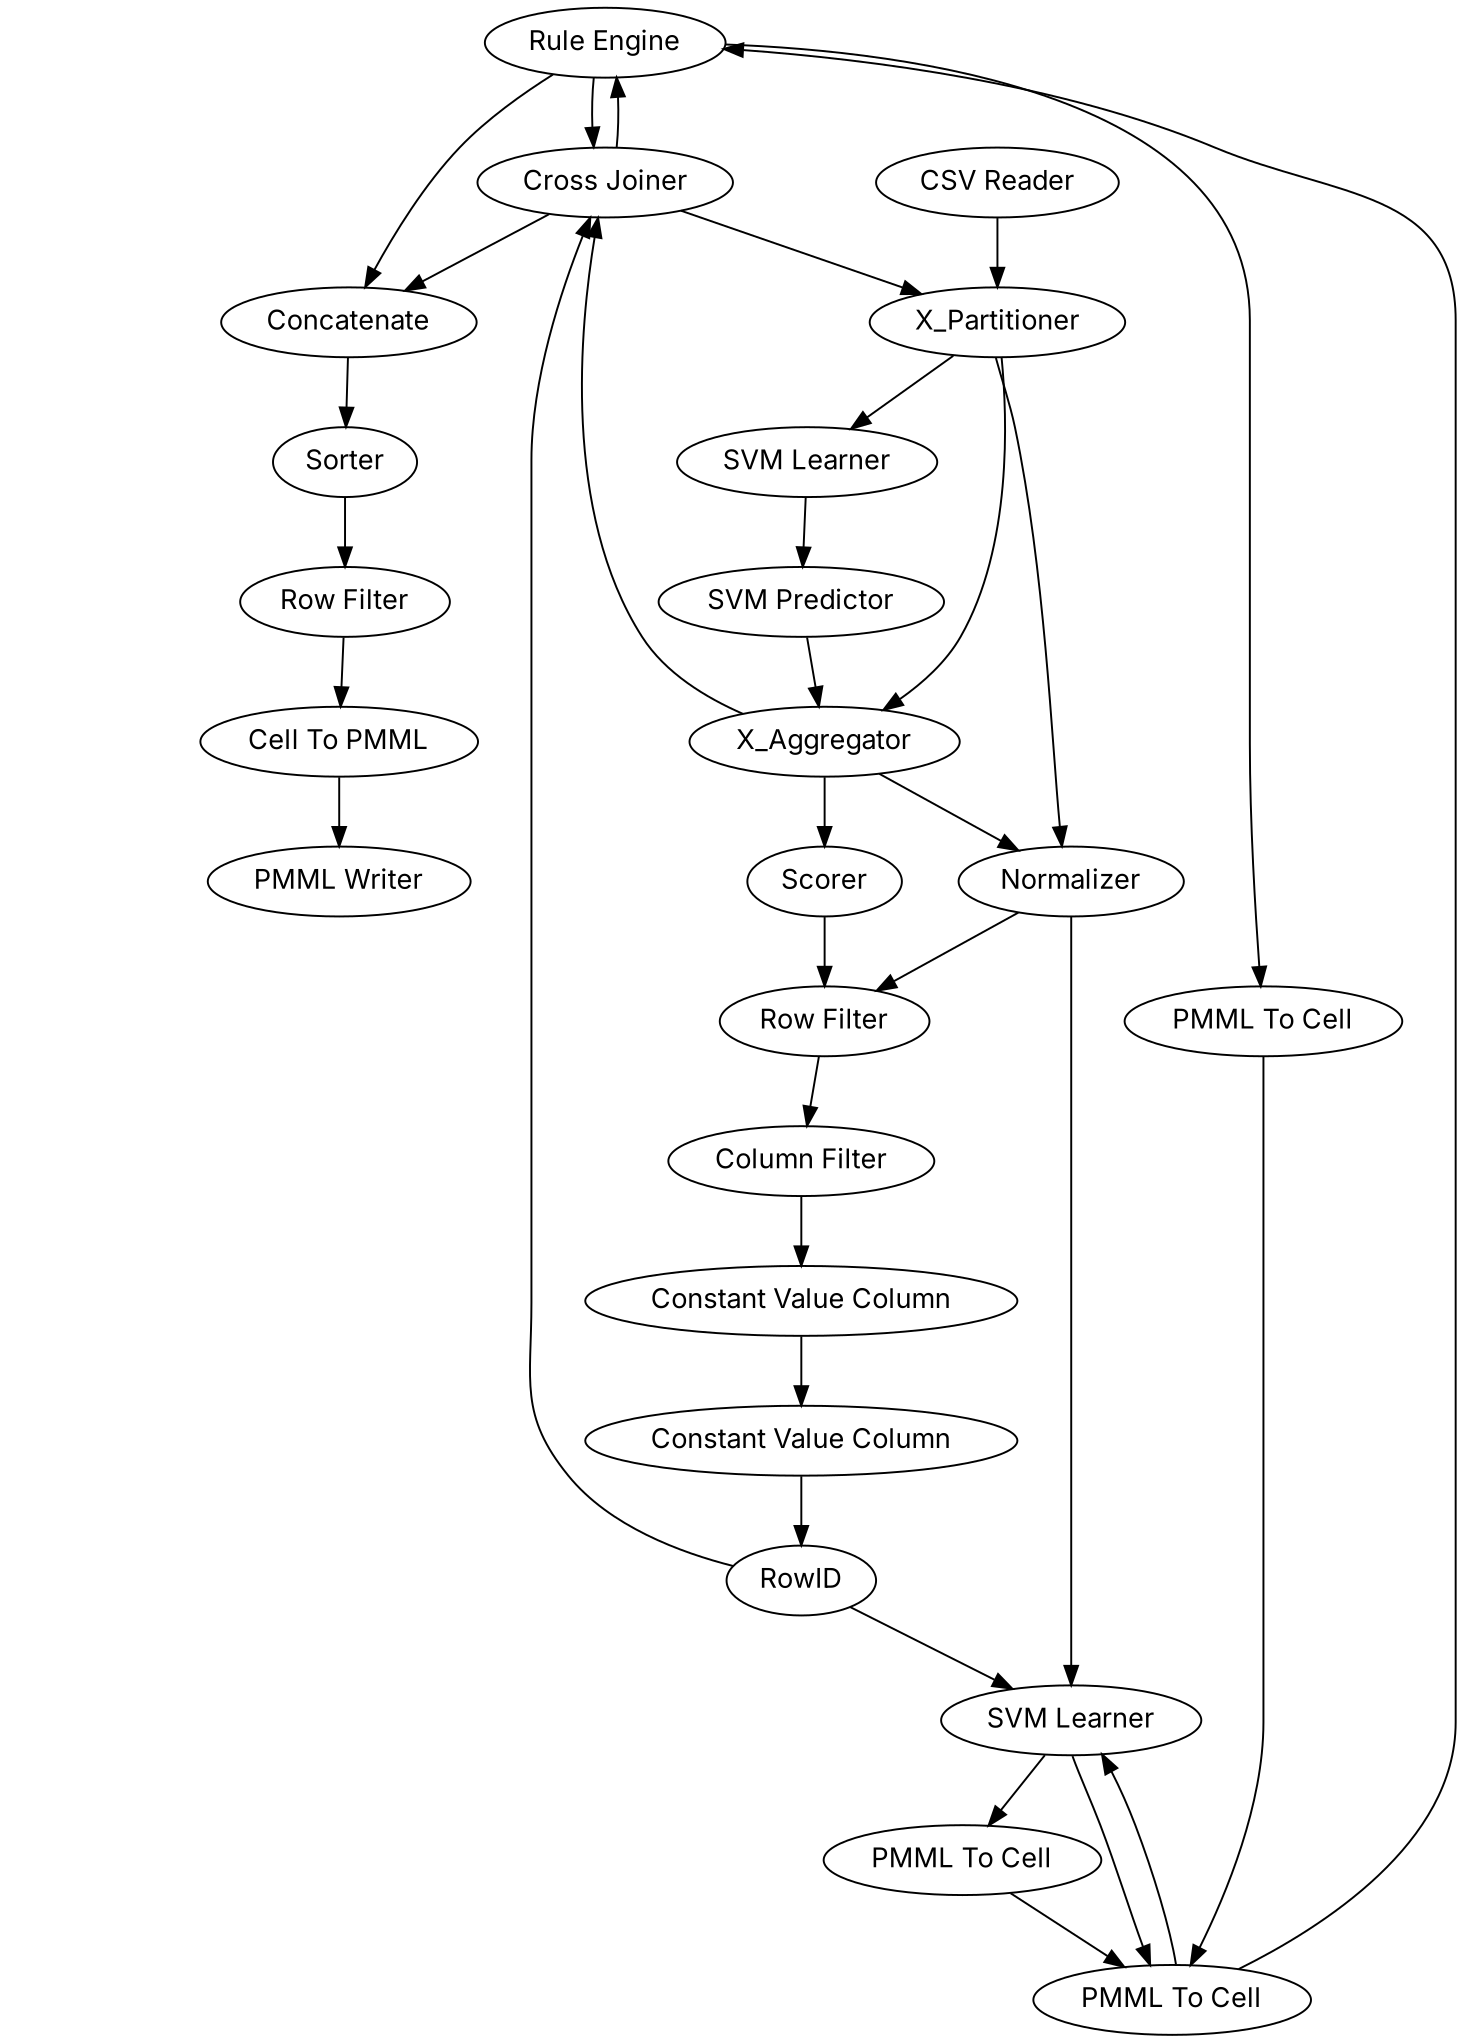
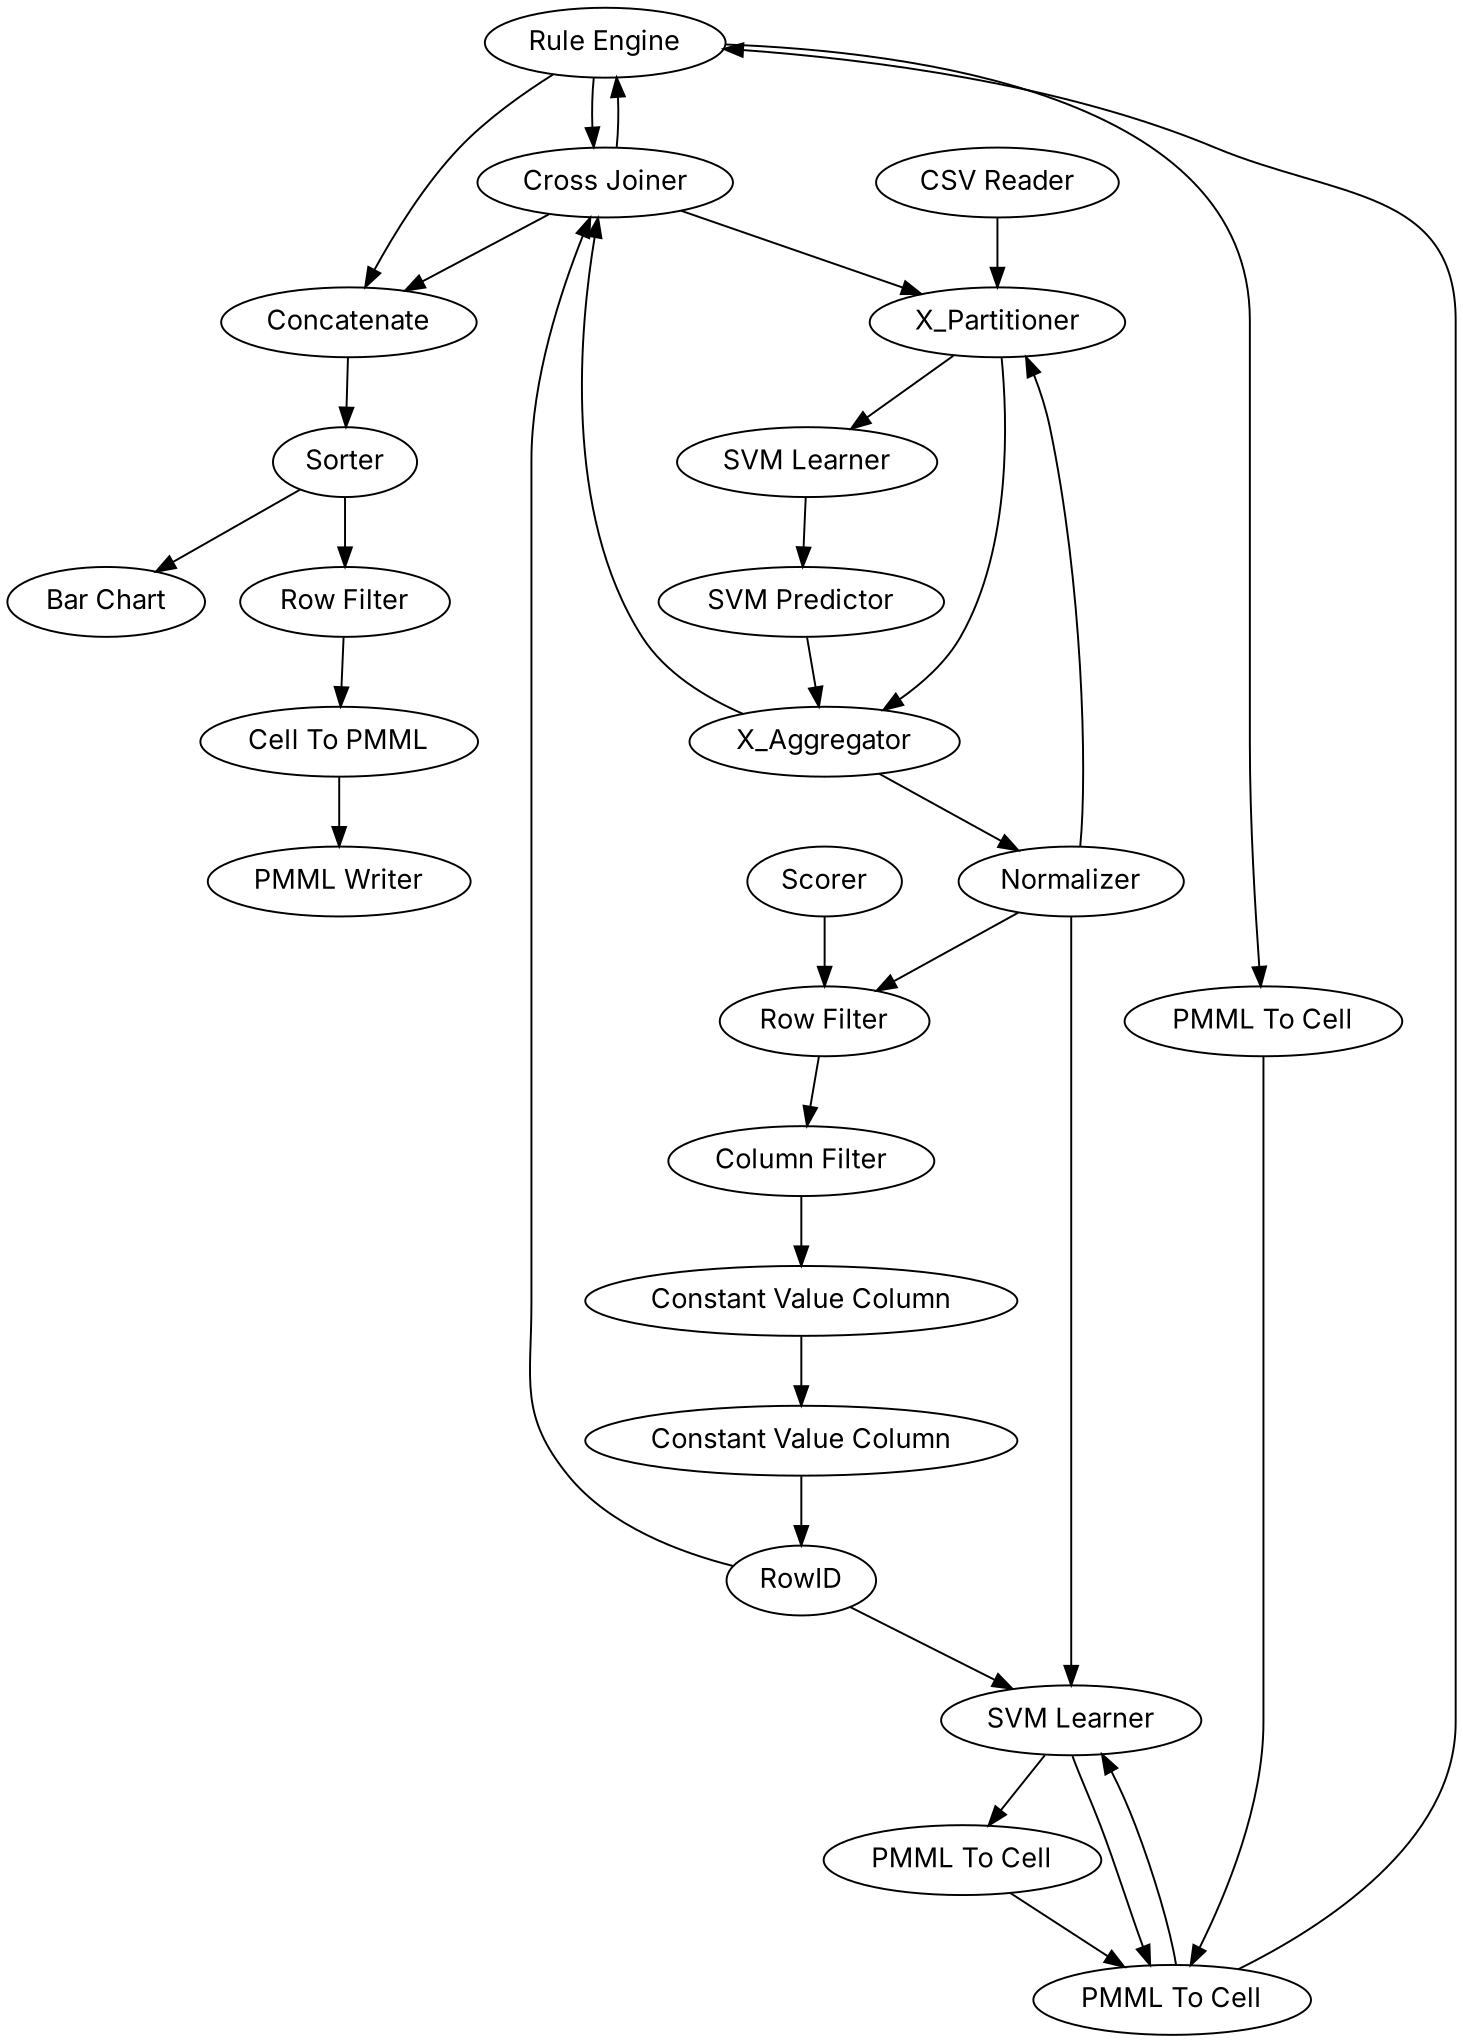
(1040, 590) -> (1076, 609)
none -> (106, 602)
(825, 802) -> none
